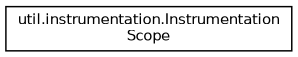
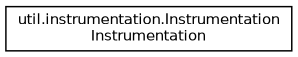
(149, 29) -> (149, 29)
